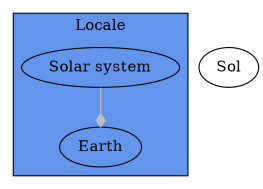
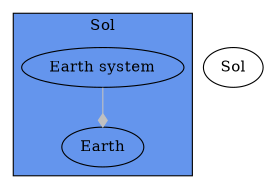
(101, 26) -> (103, 26)
(101, 67) -> (103, 67)
